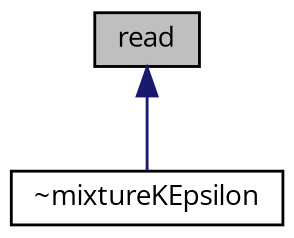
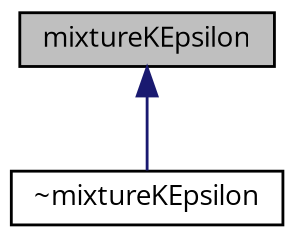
(147, 40) -> (147, 40)
